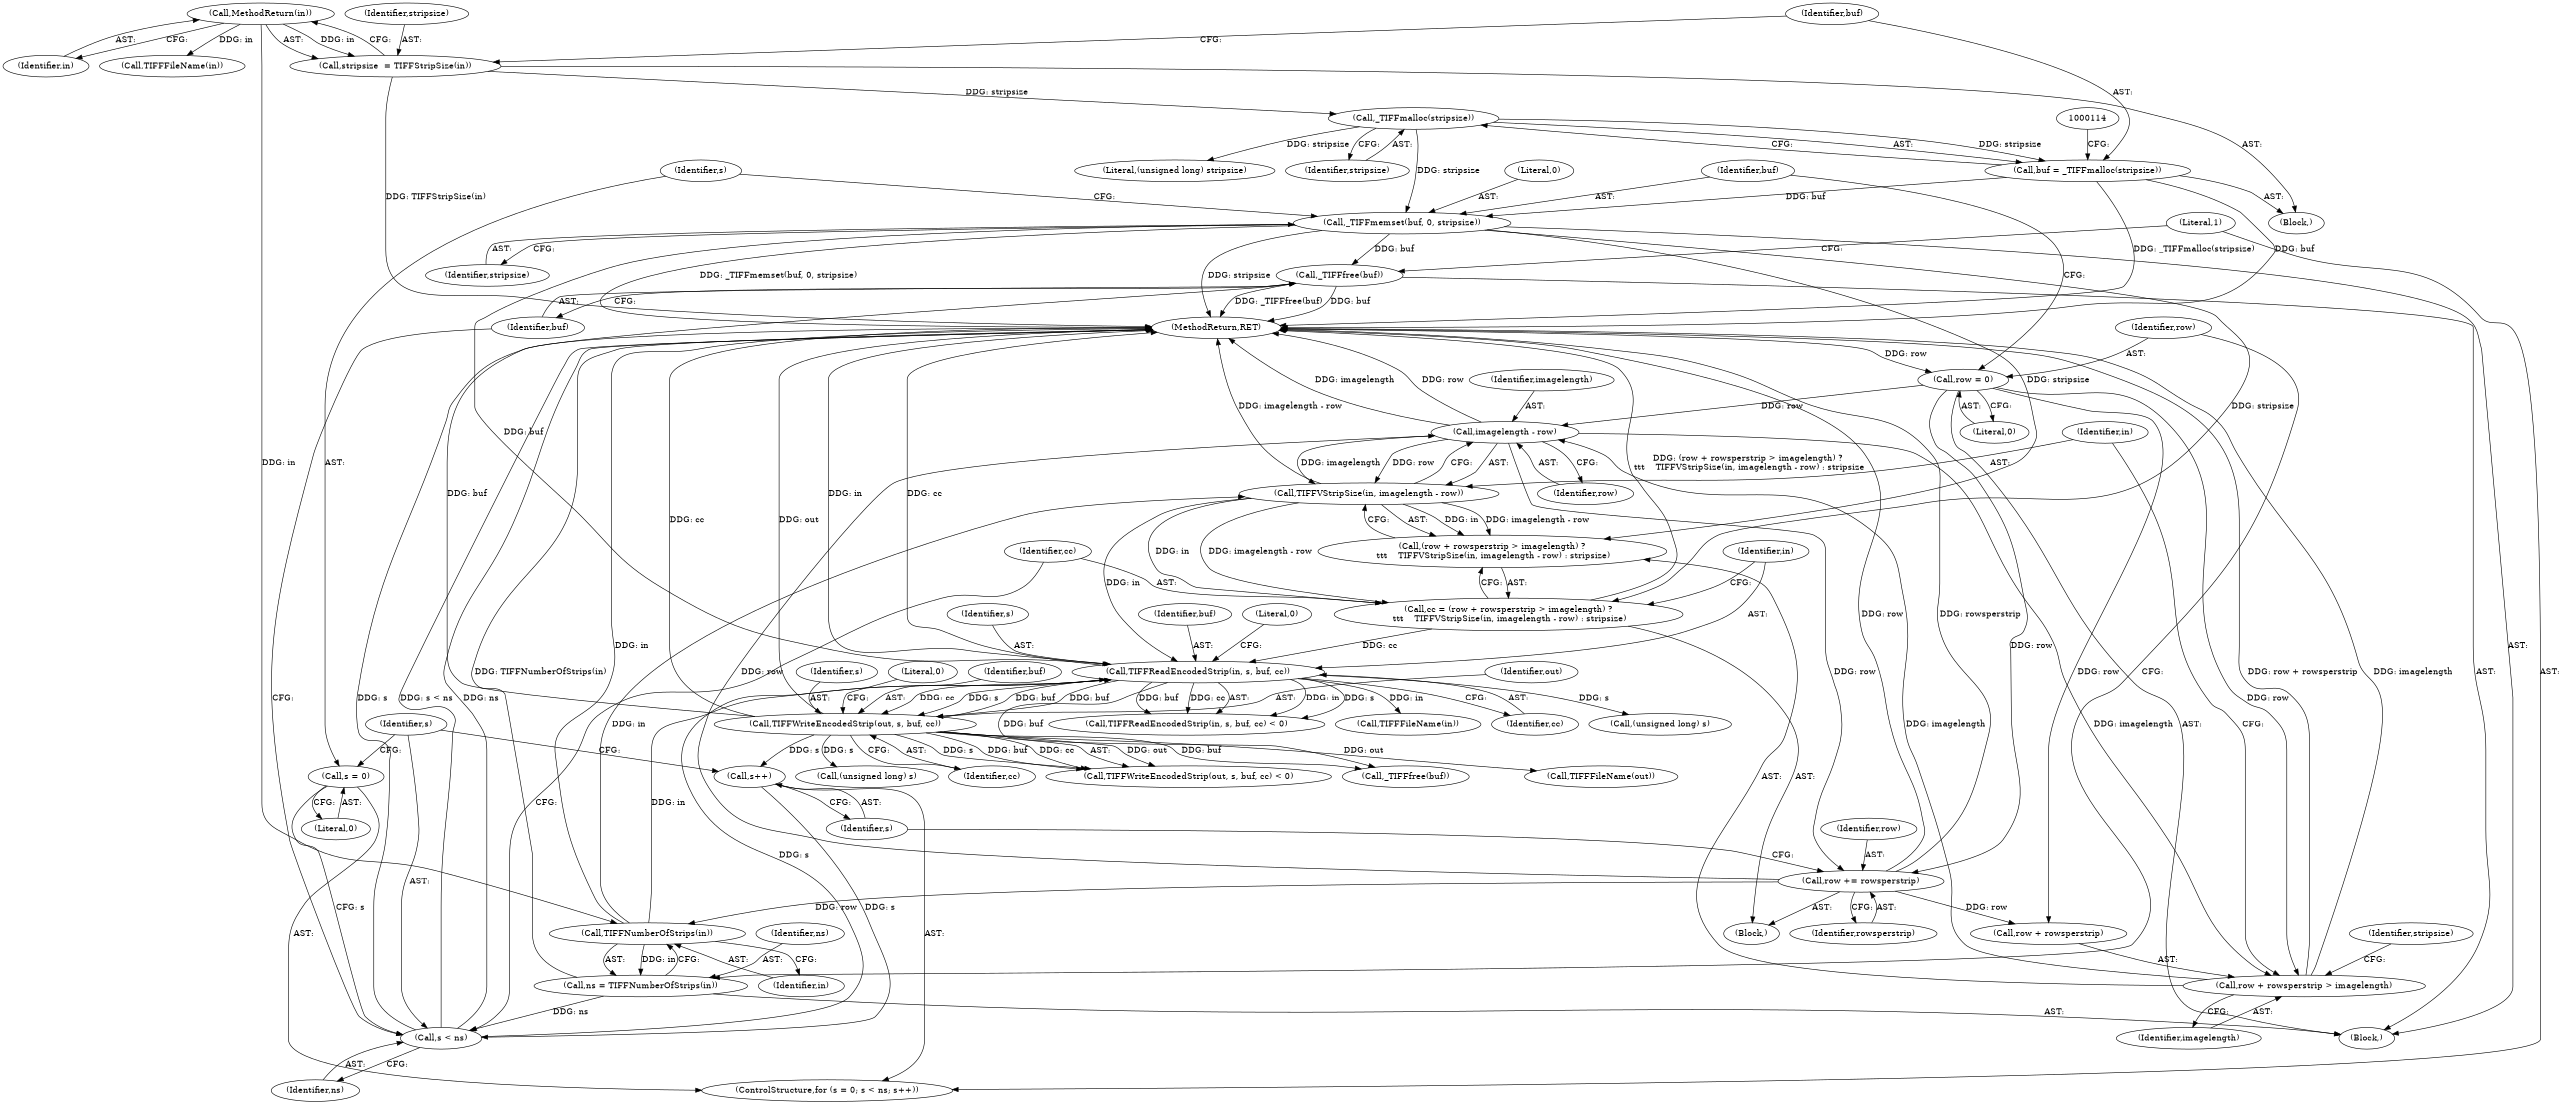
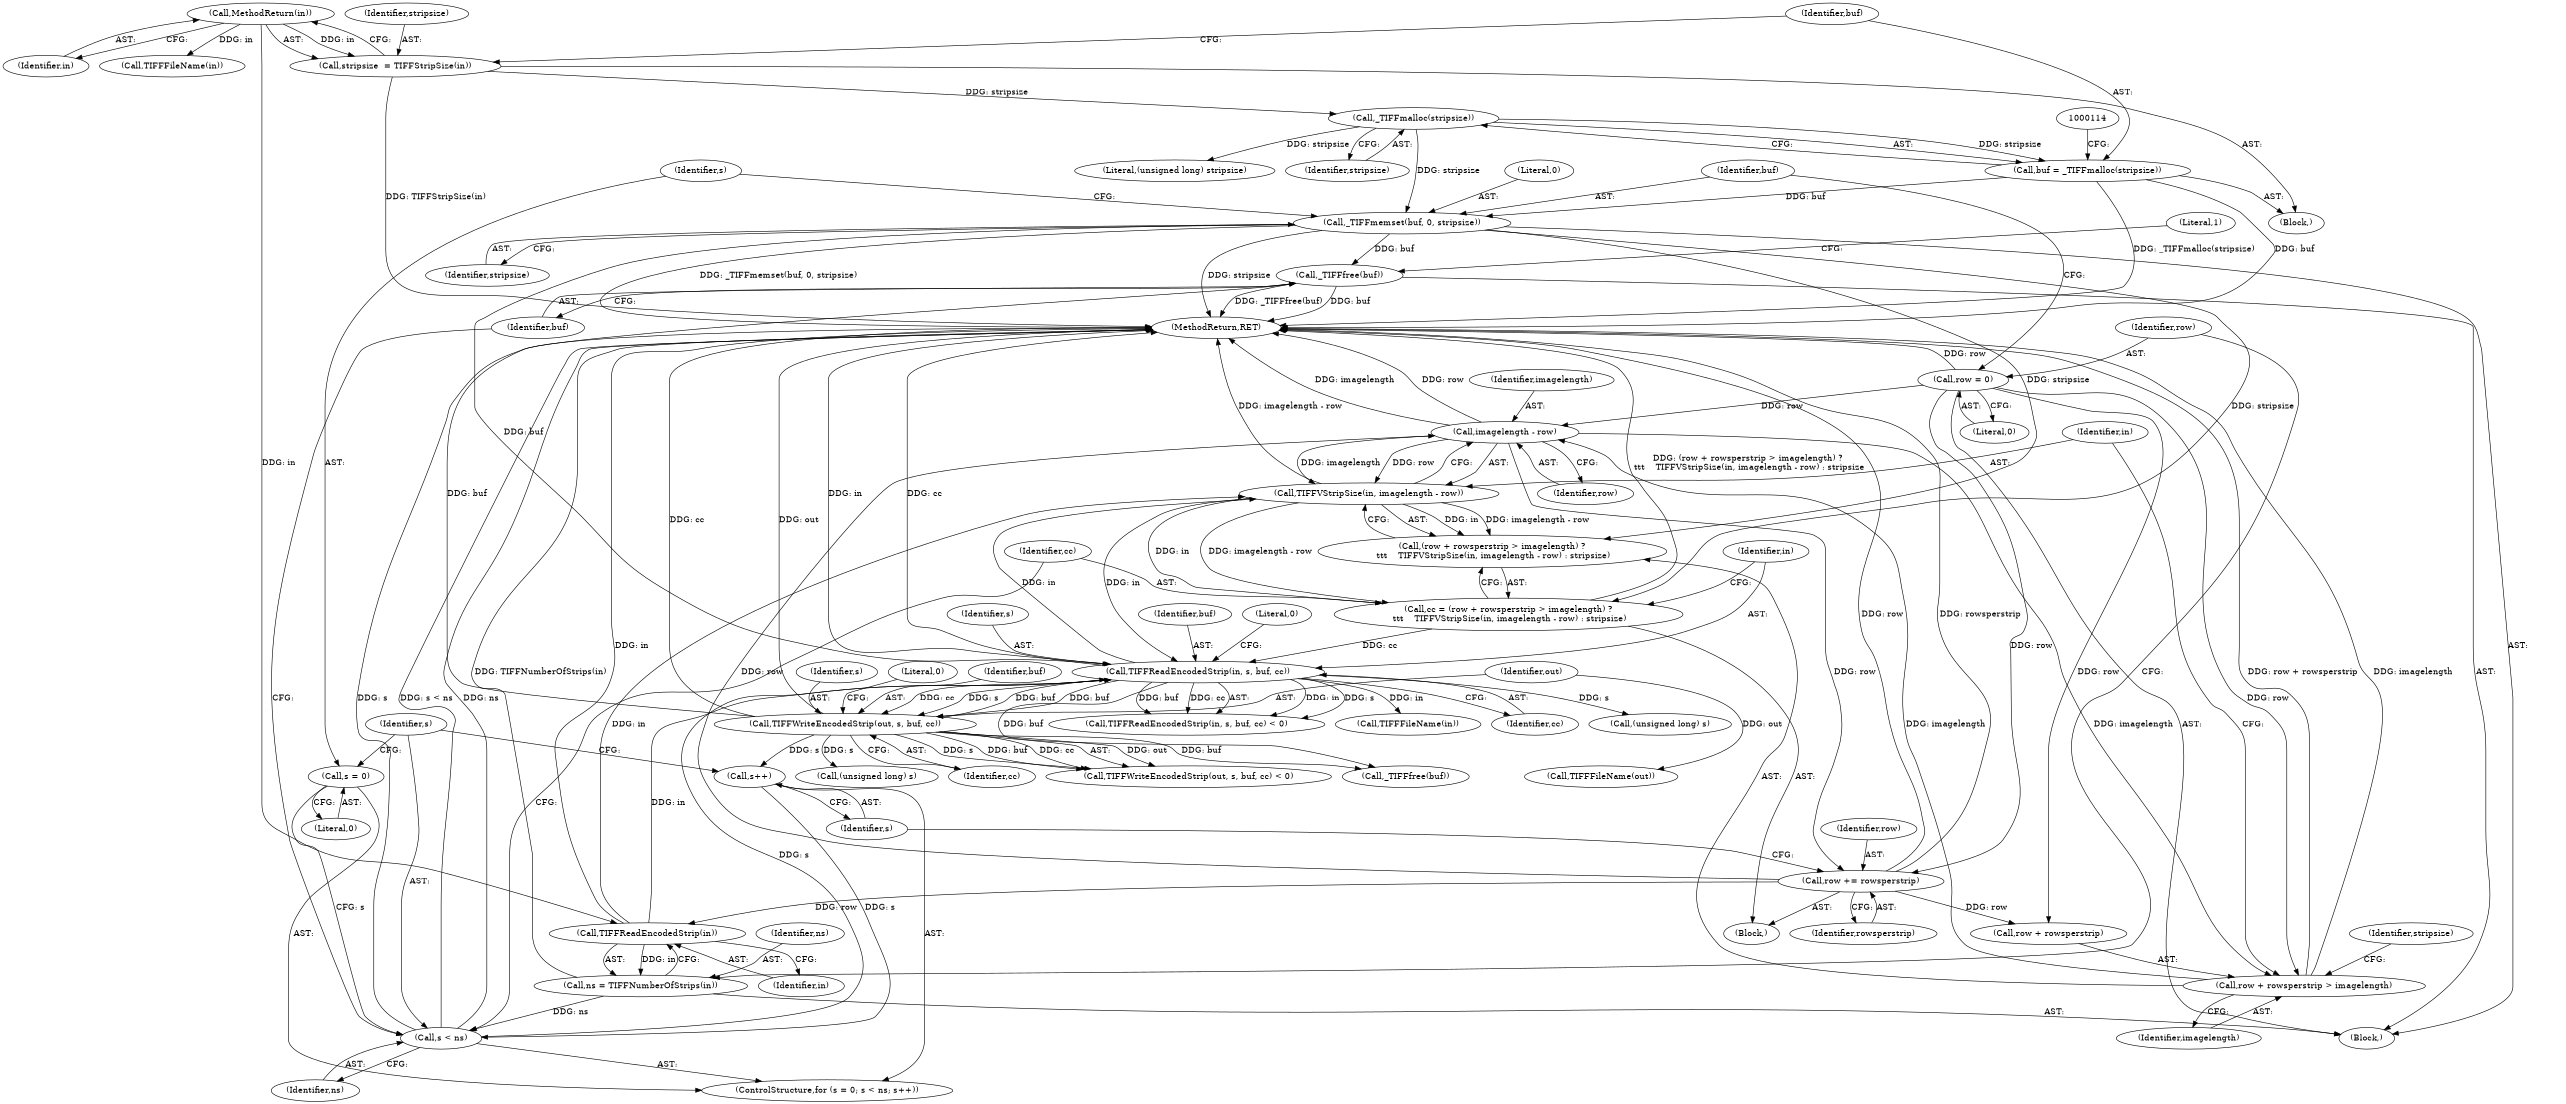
(1605, 335) -> (1625, 335)
none -> (1023, 525)
(1353, 756) -> (1712, 699)
(647, 934) -> (647, 934)
(2263, 1067) -> (616, 1062)
